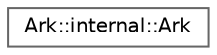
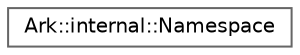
(108, 27) -> (150, 27)
